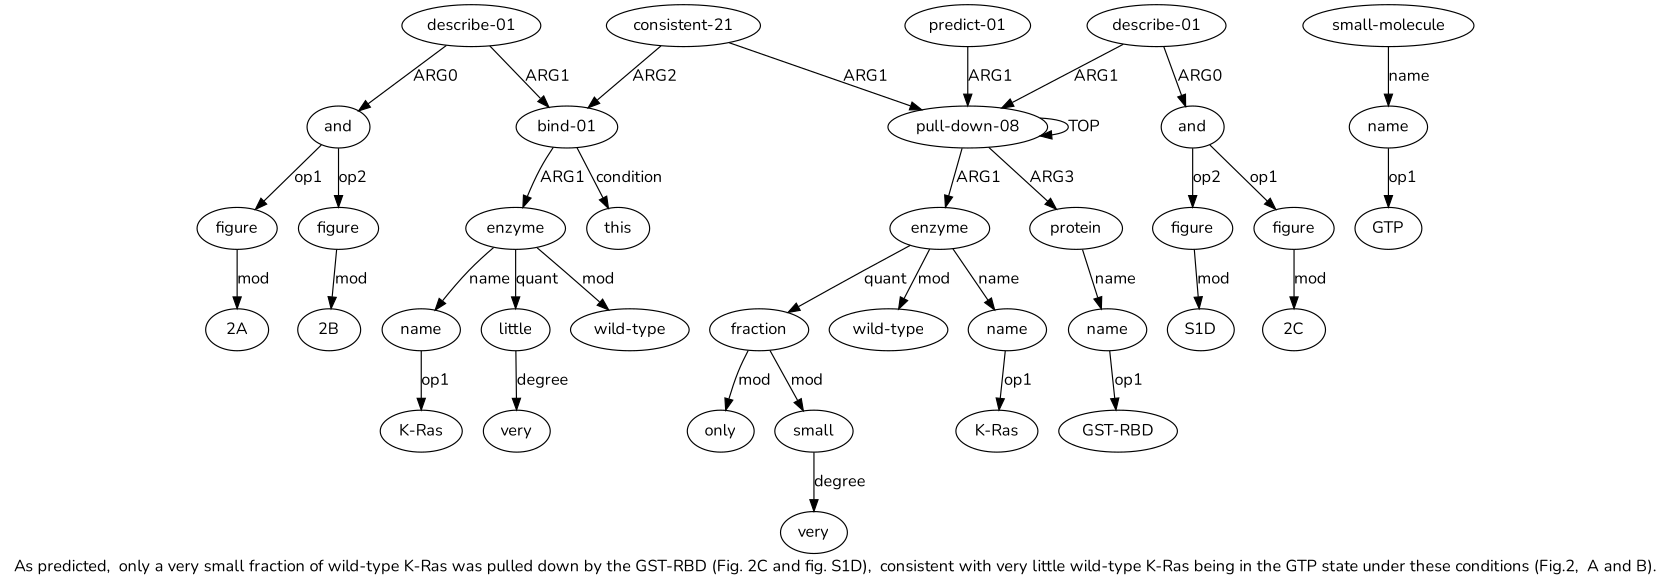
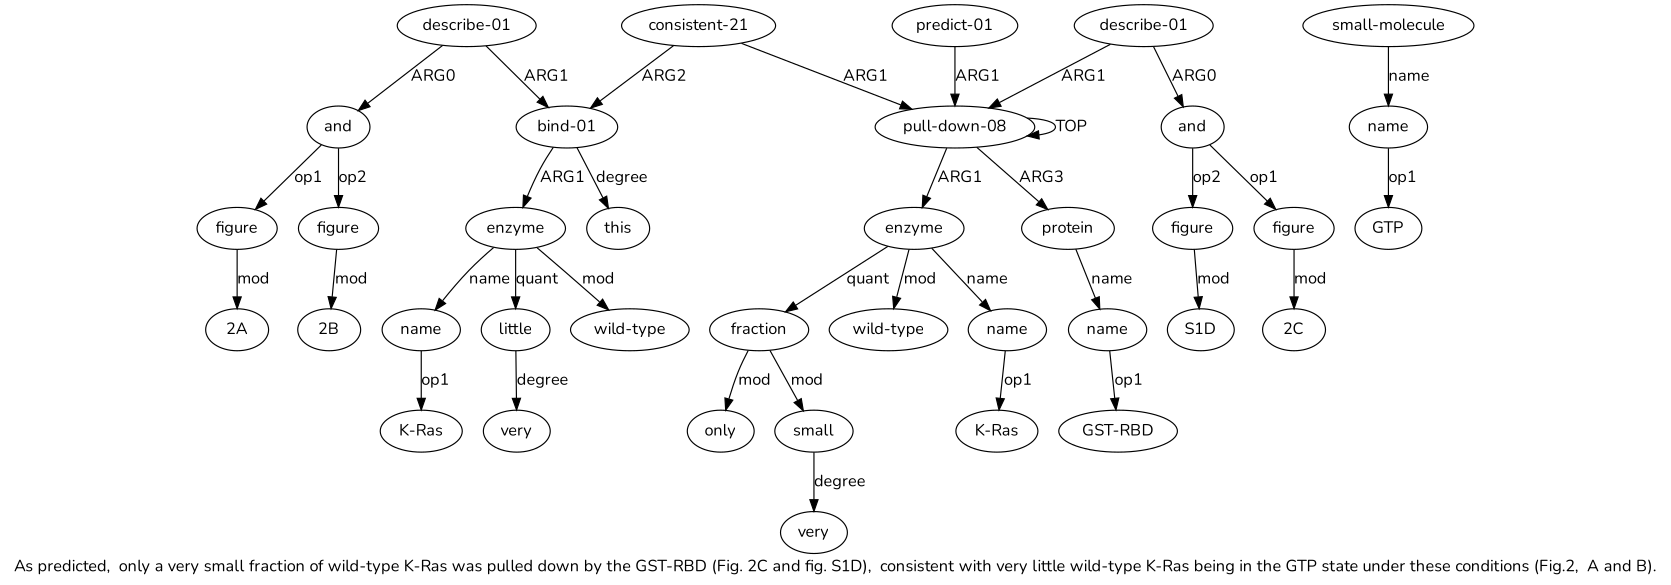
(630, 178) -> (622, 178)
